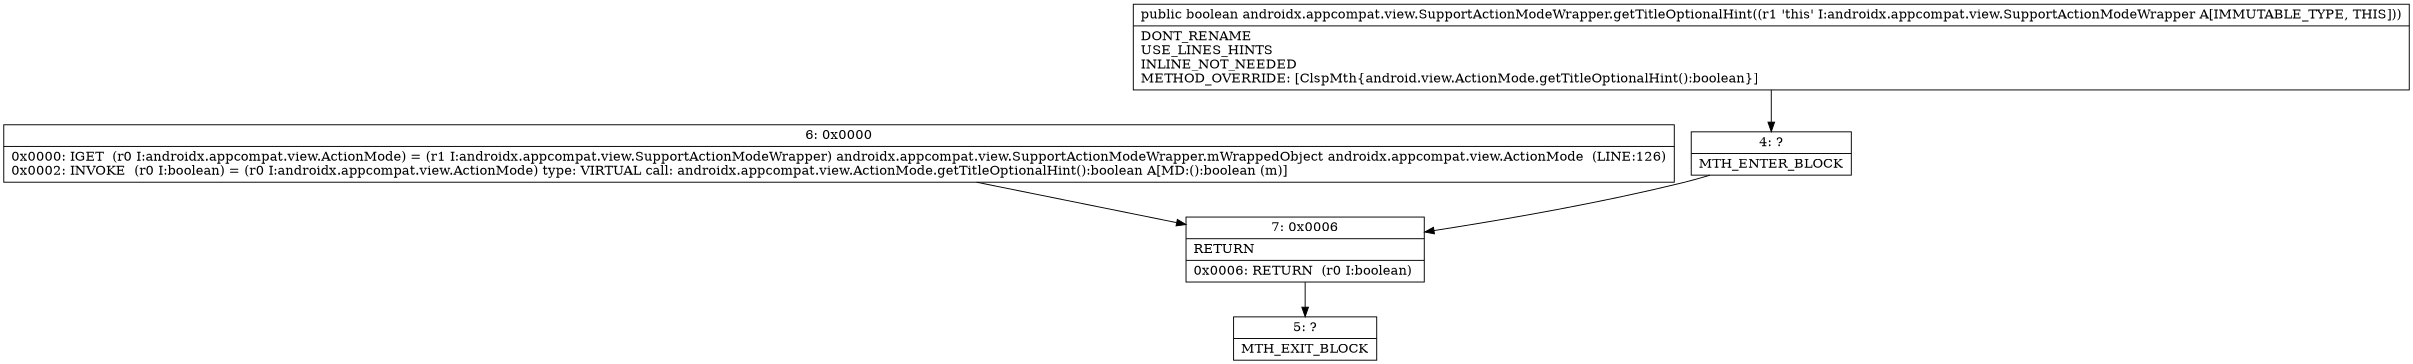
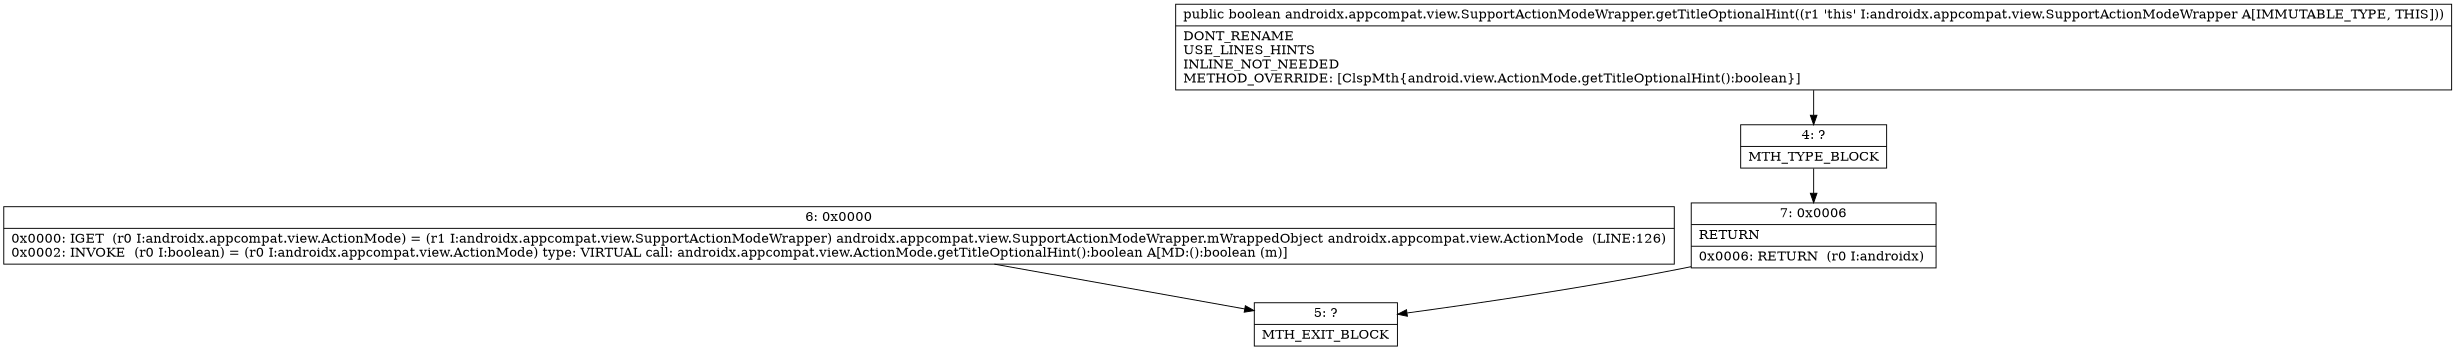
(1771, 164) -> (1814, 157)
(1077, 202) -> (1120, 287)
(1305, 271) -> (1814, 257)
